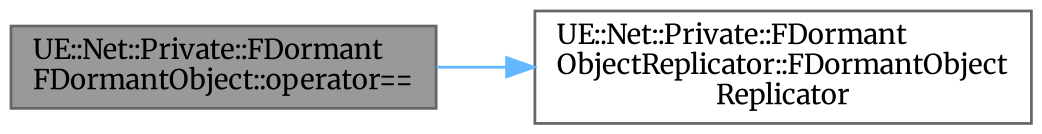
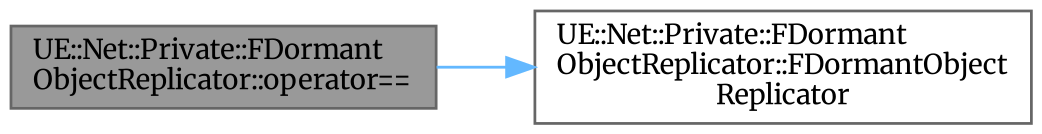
(224, 67) -> (224, 67)
